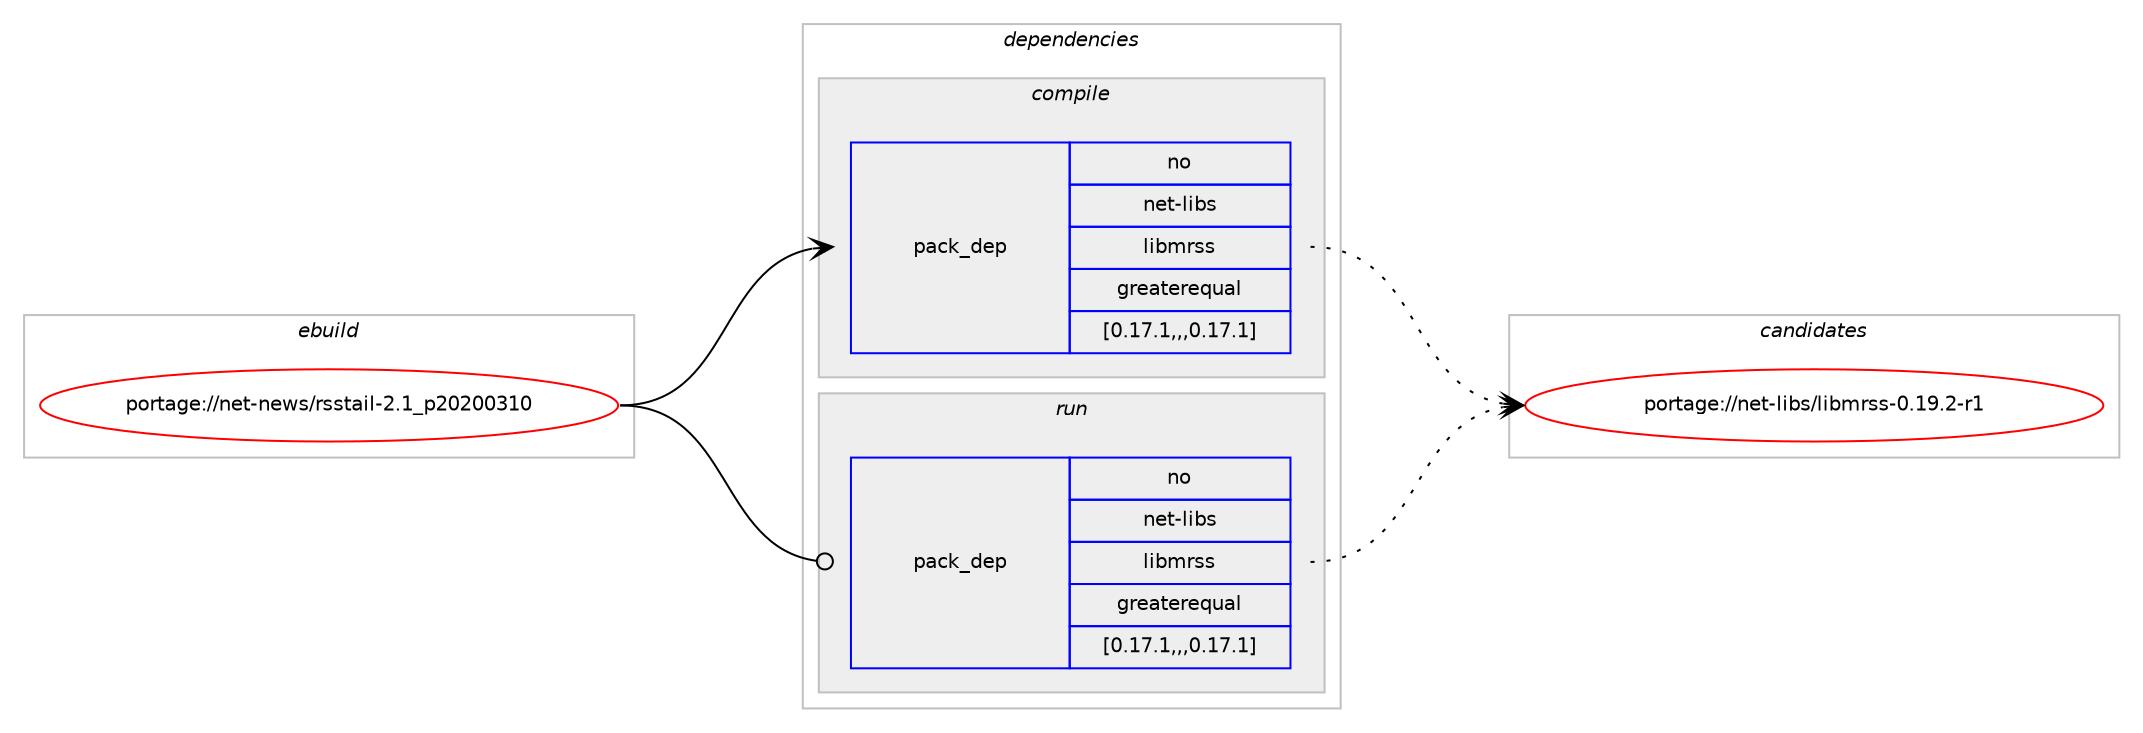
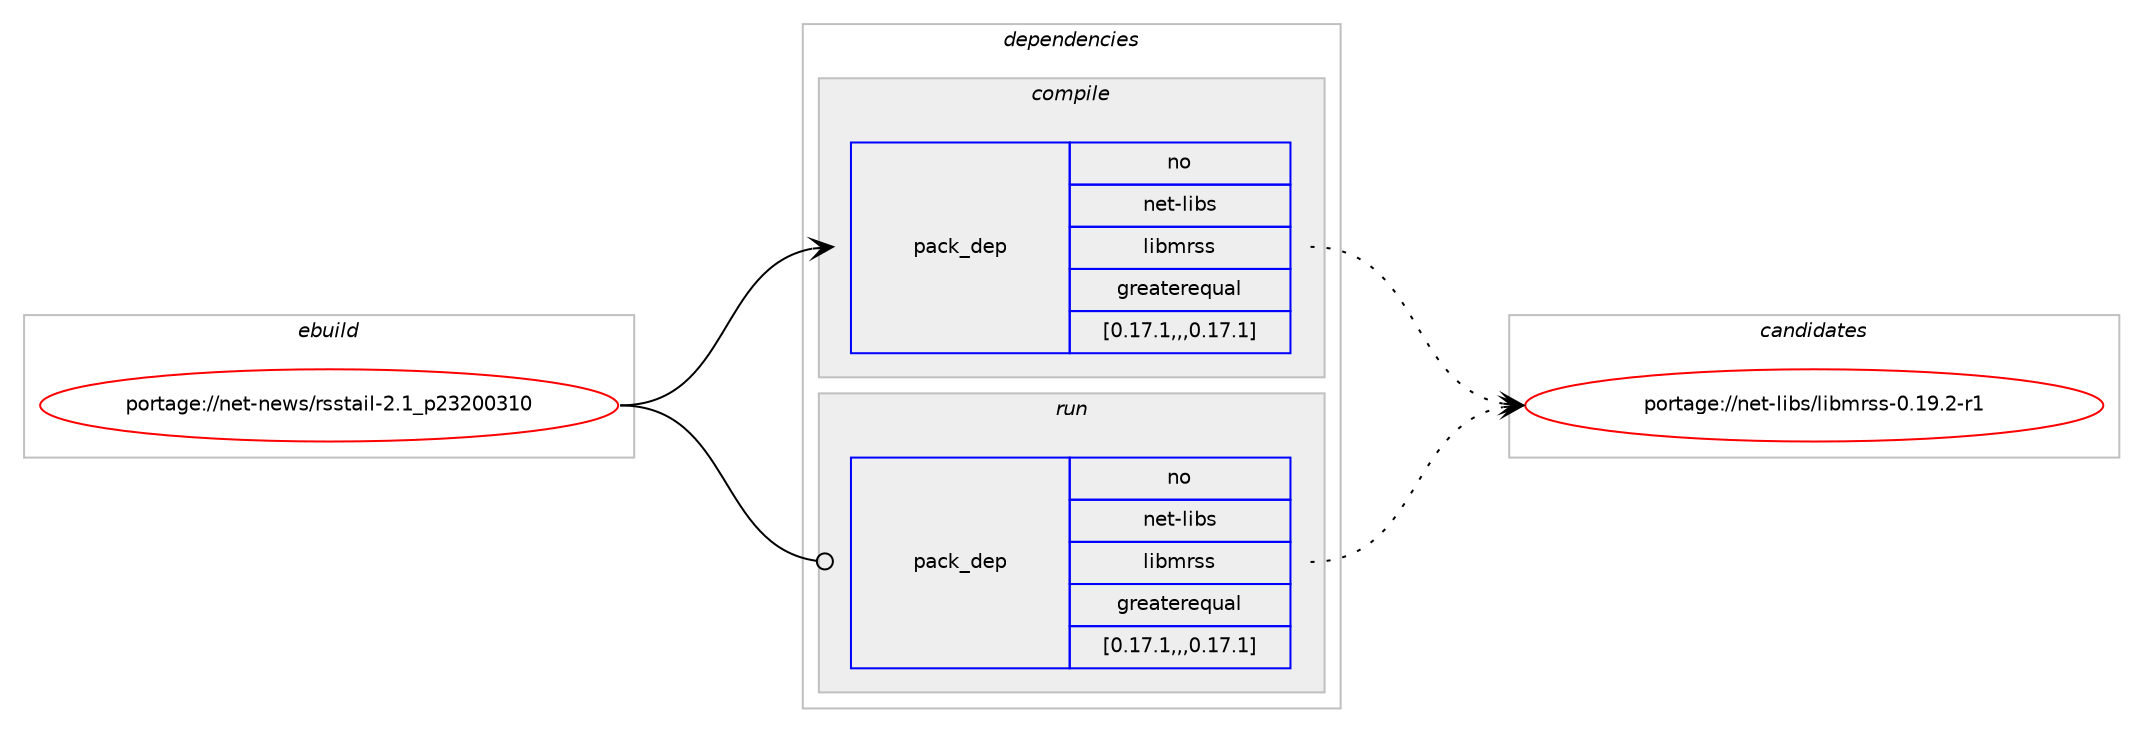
(329, 405) -> (329, 405)
